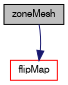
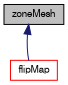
(41, 37) -> (27, 47)
